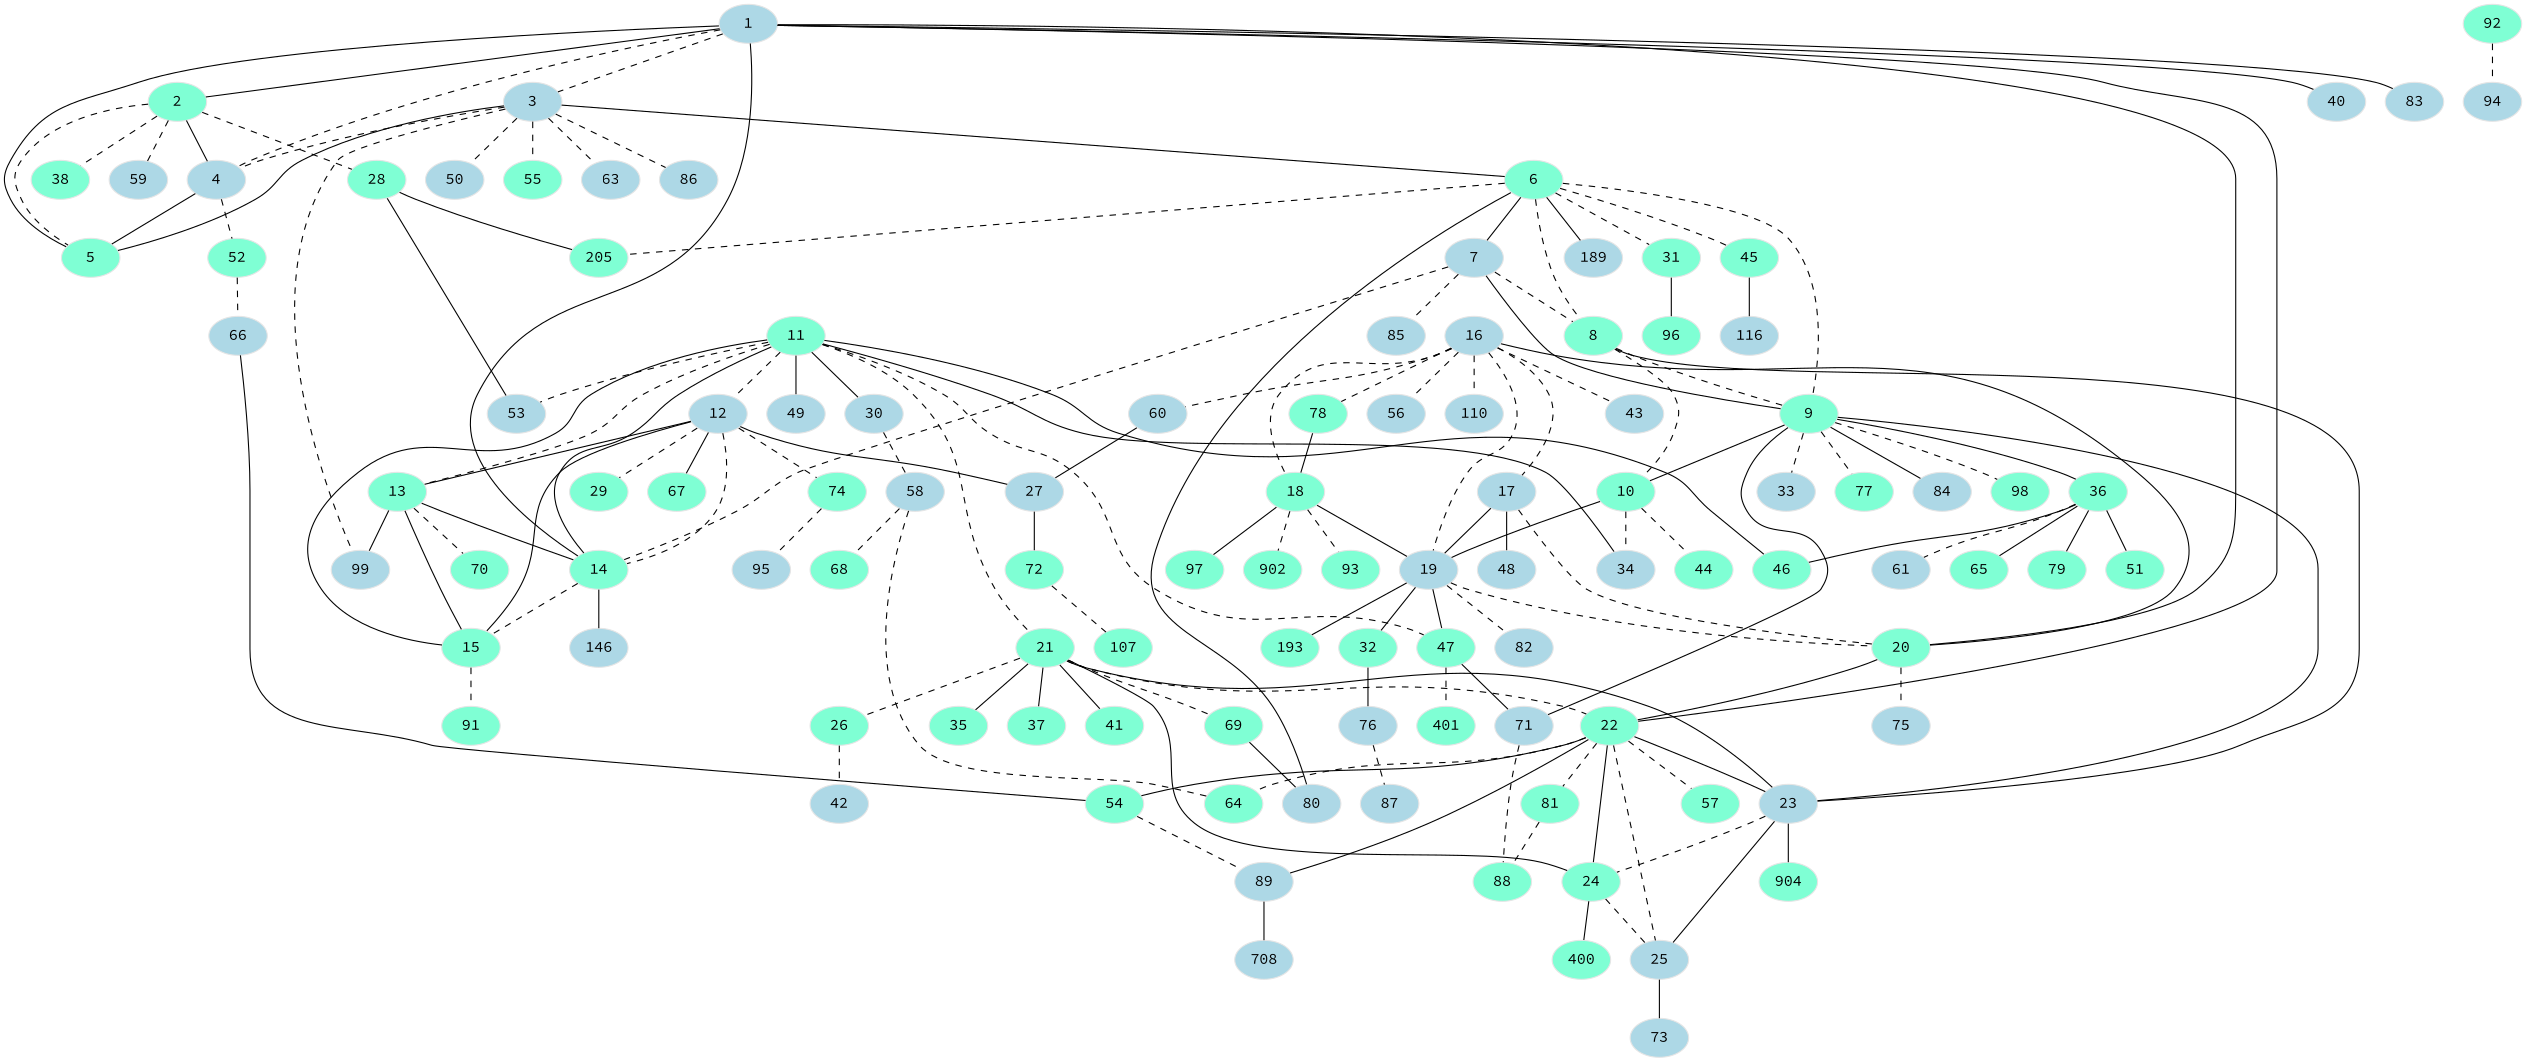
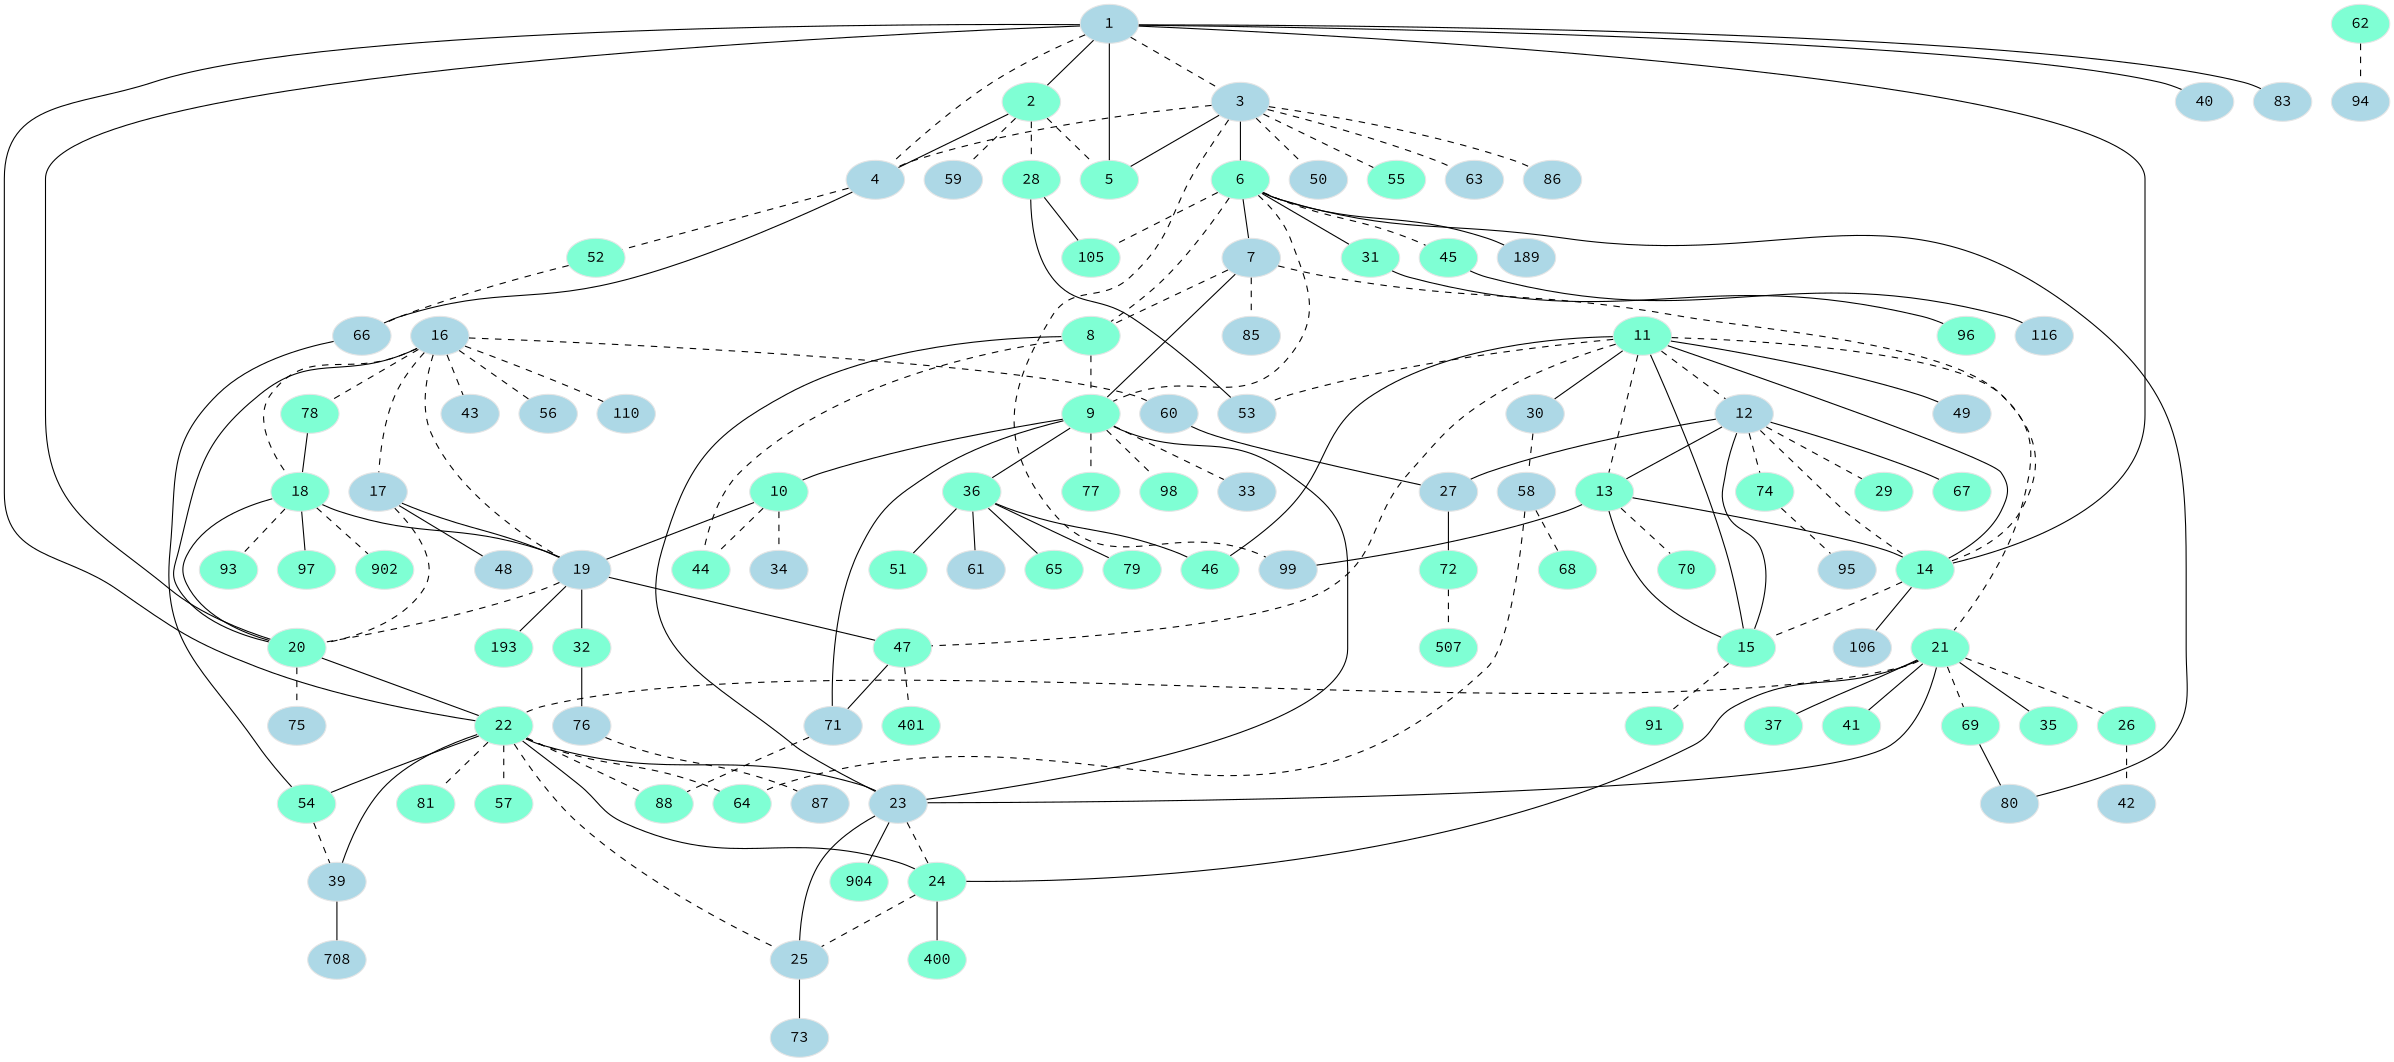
(2492, 24) -> (2361, 24)
(60, 180) -> none
(154, 219) -> (624, 280)
(1602, 219) -> (1305, 219)
(599, 258) -> (1091, 258)
(1677, 403) -> (851, 400)
(1230, 444) -> none
(1942, 492) -> none
(1969, 540) -> (974, 531)
none -> (183, 568)
(599, 648) -> (1862, 648)
(1123, 648) -> (1448, 648)
(1524, 648) -> none
(1526, 843) -> (584, 765)
(1264, 882) -> (337, 882)
